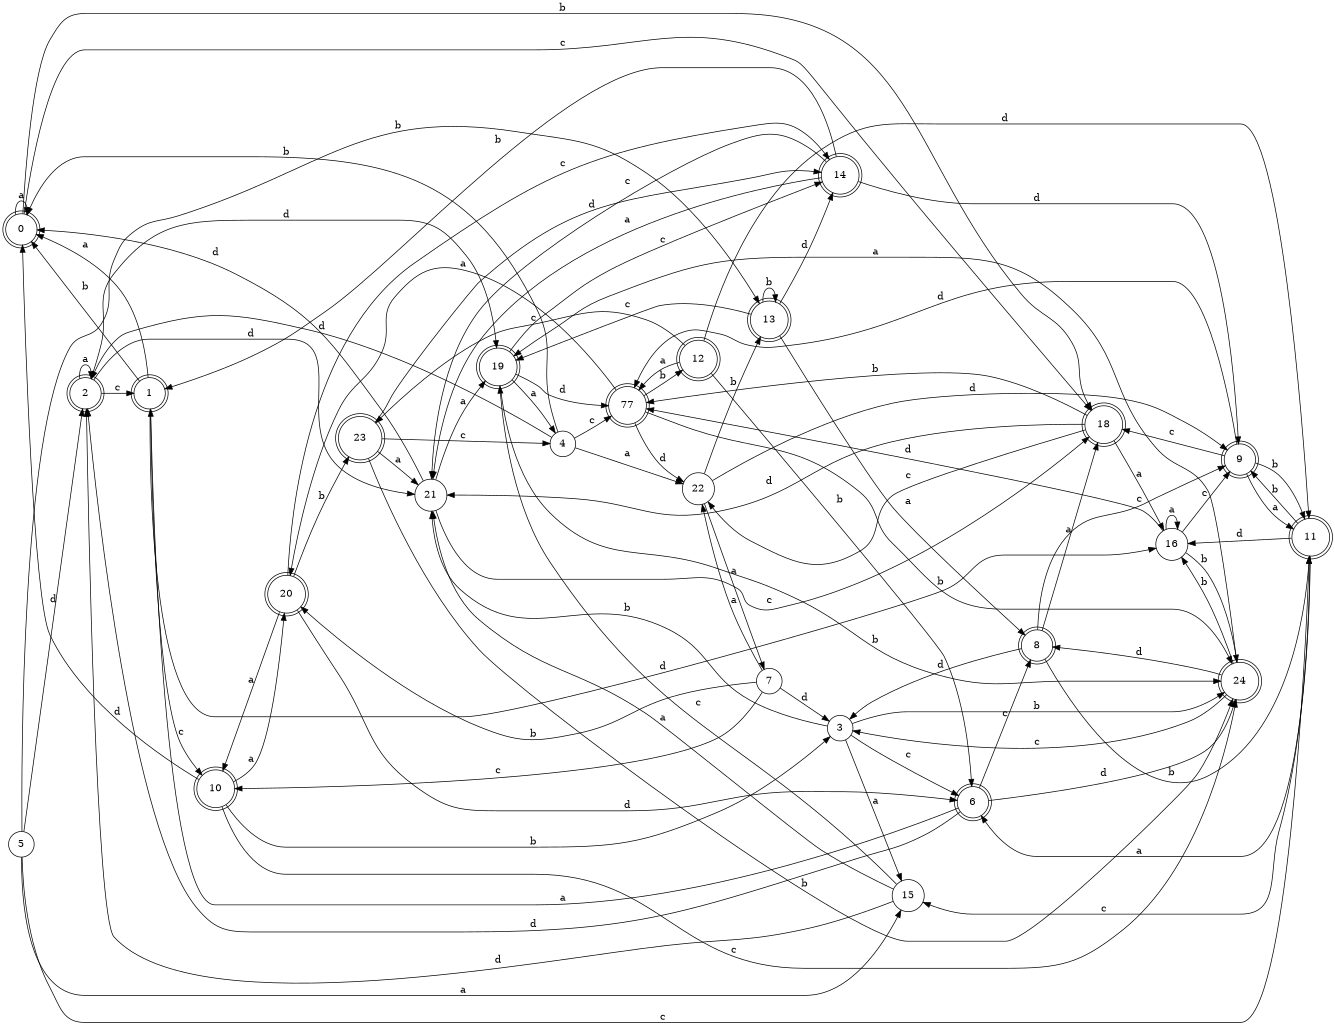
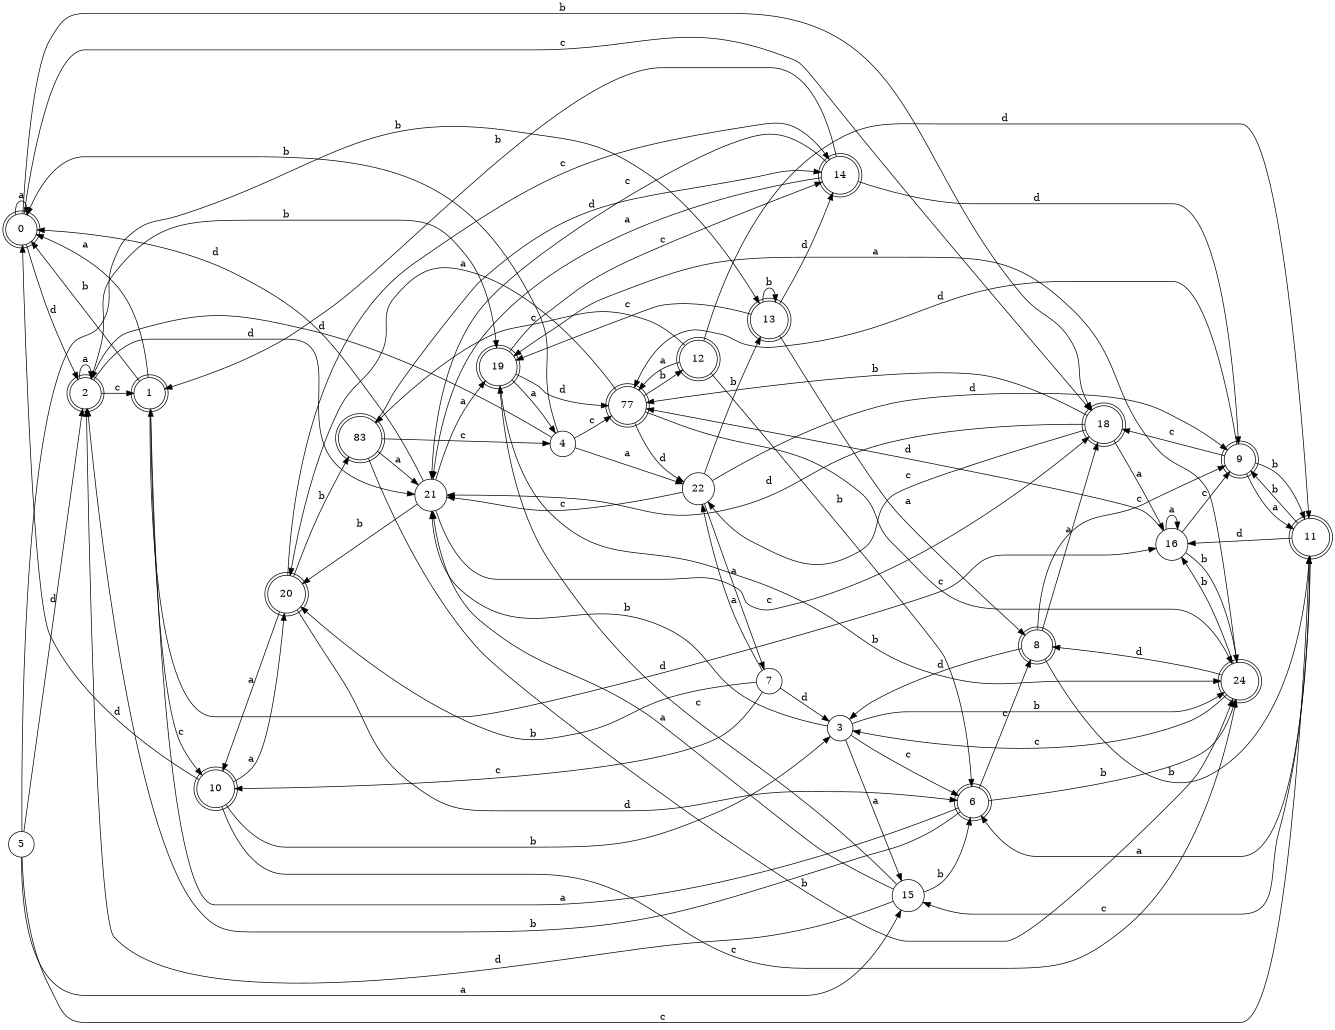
(287, 215) -> (287, 215)
none -> (48, 310)
(360, 438) -> (360, 438)
none -> (569, 510)
none -> (363, 542)
(941, 582) -> (941, 582)
(1104, 773) -> (1104, 773)
none -> (955, 865)
(534, 924) -> (534, 924)
